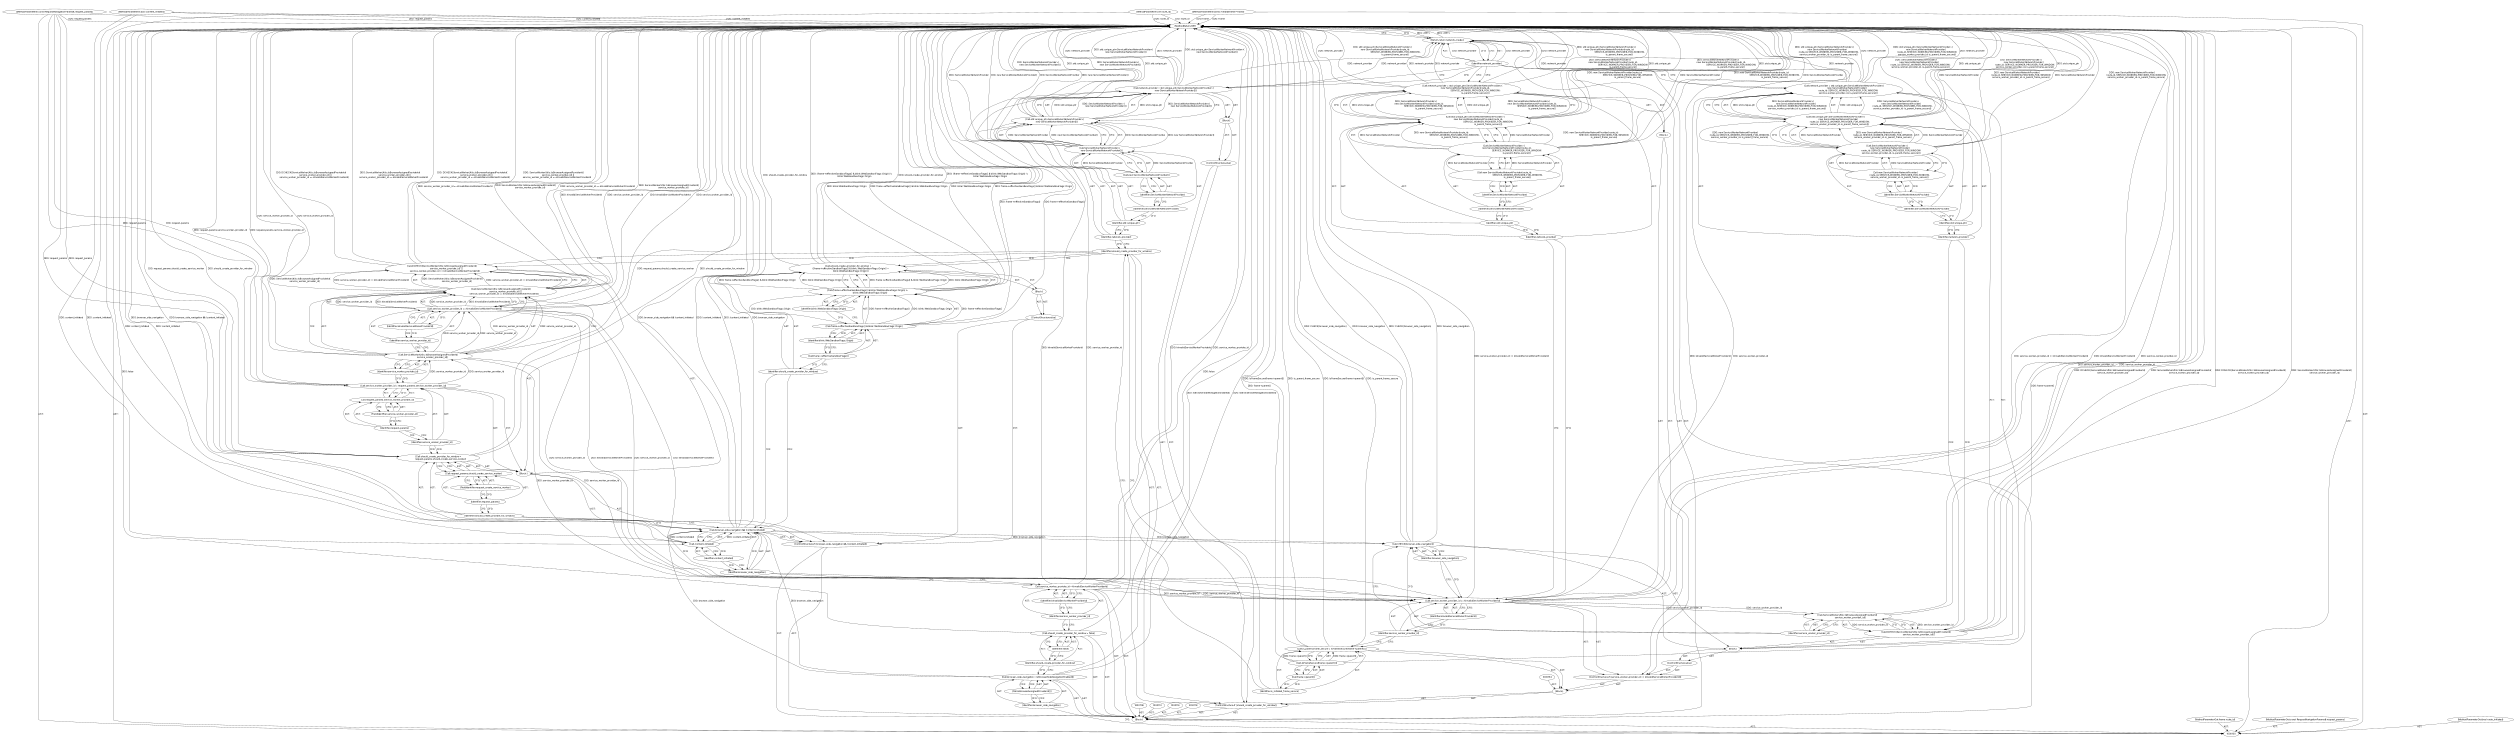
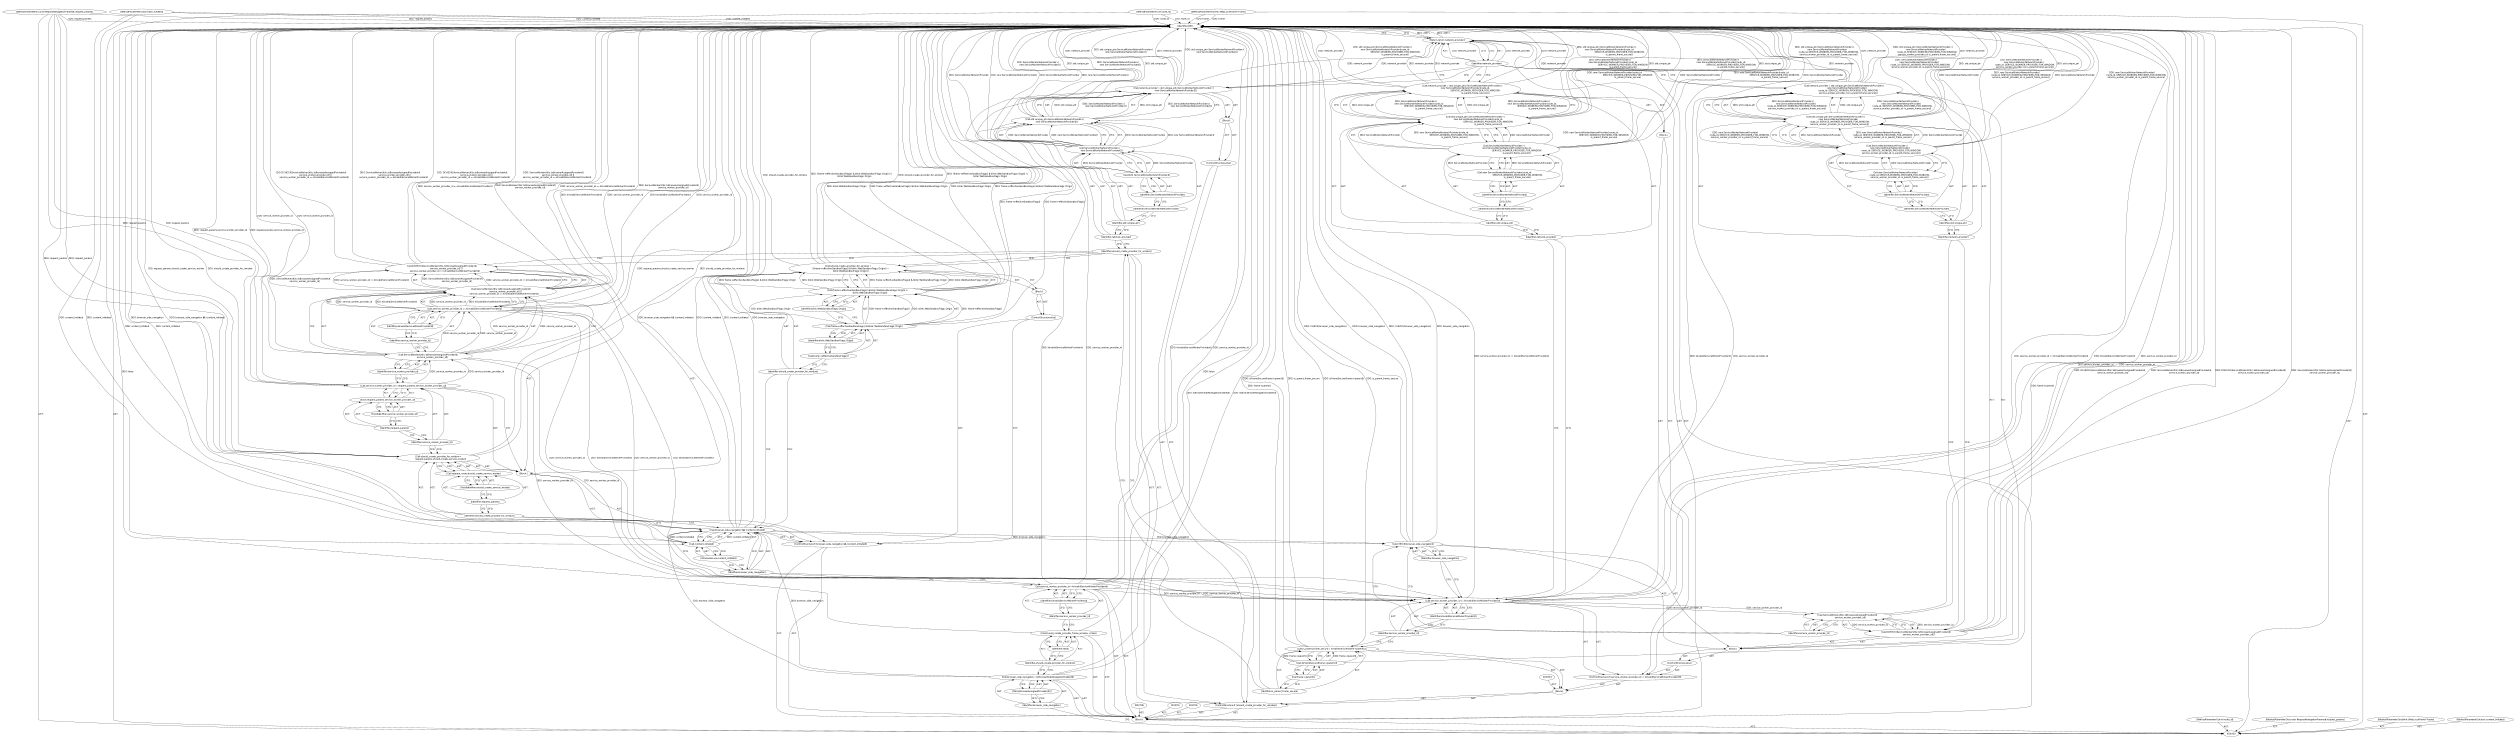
(141, 12) -> (141, 12)
(1218, 12) -> (1218, 12)
(1185, 26) -> (1185, 26)
(1447, 40) -> (1447, 40)
(1146, 175) -> (1146, 175)
(387, 400) -> (387, 400)
(474, 474) -> (474, 474)
(485, 488) -> (485, 488)
(718, 558) -> (718, 558)
(1069, 633) -> (1069, 633)
(1279, 691) -> (1279, 691)
(1157, 706) -> none
(2215, 720) -> (2215, 720)
none -> (2406, 720)
(2481, 720) -> (2481, 720)
